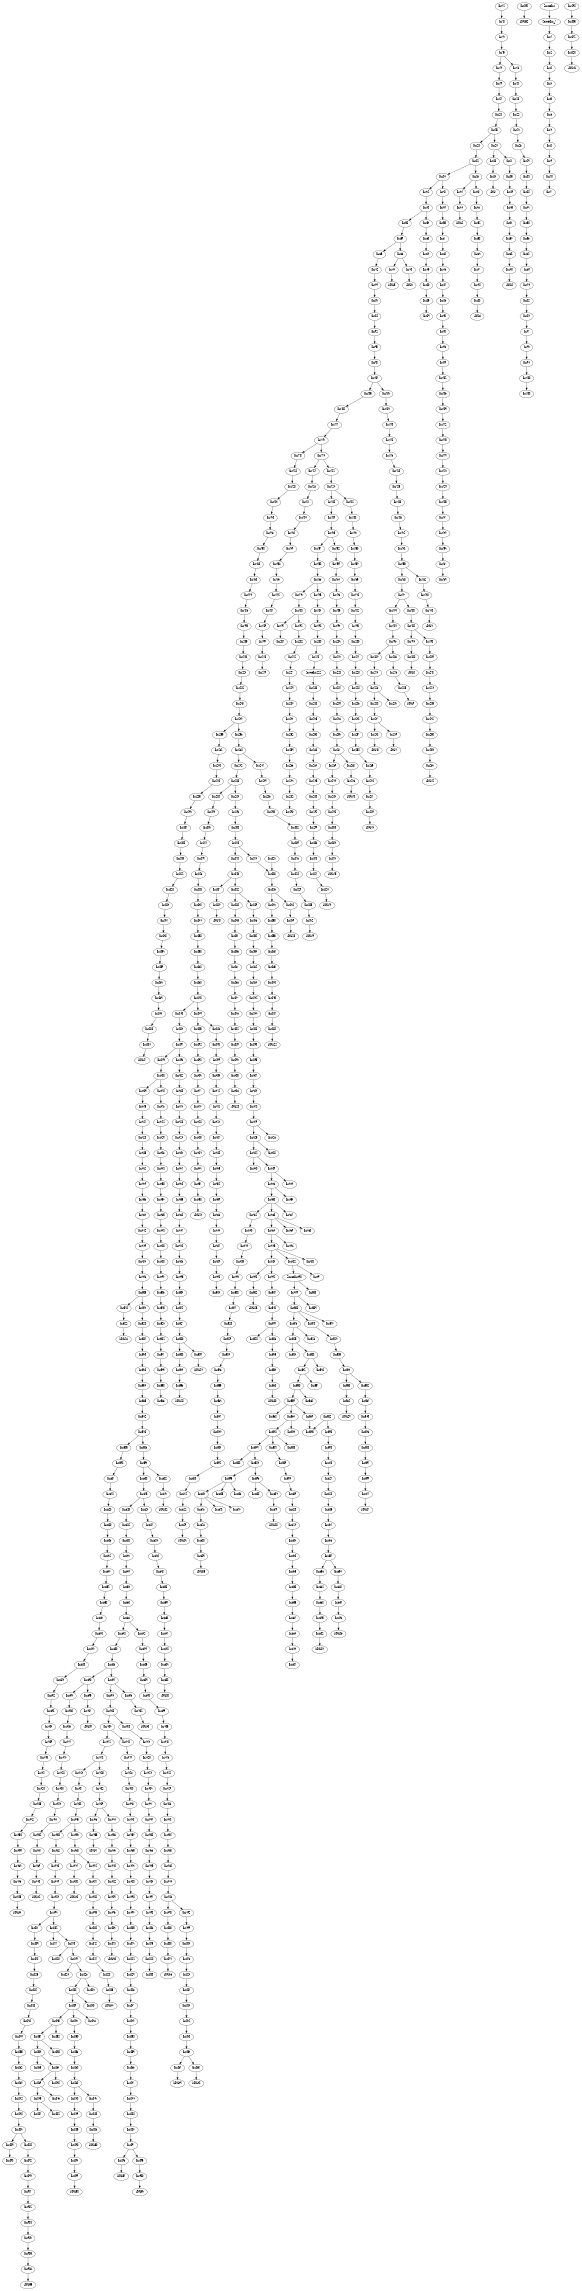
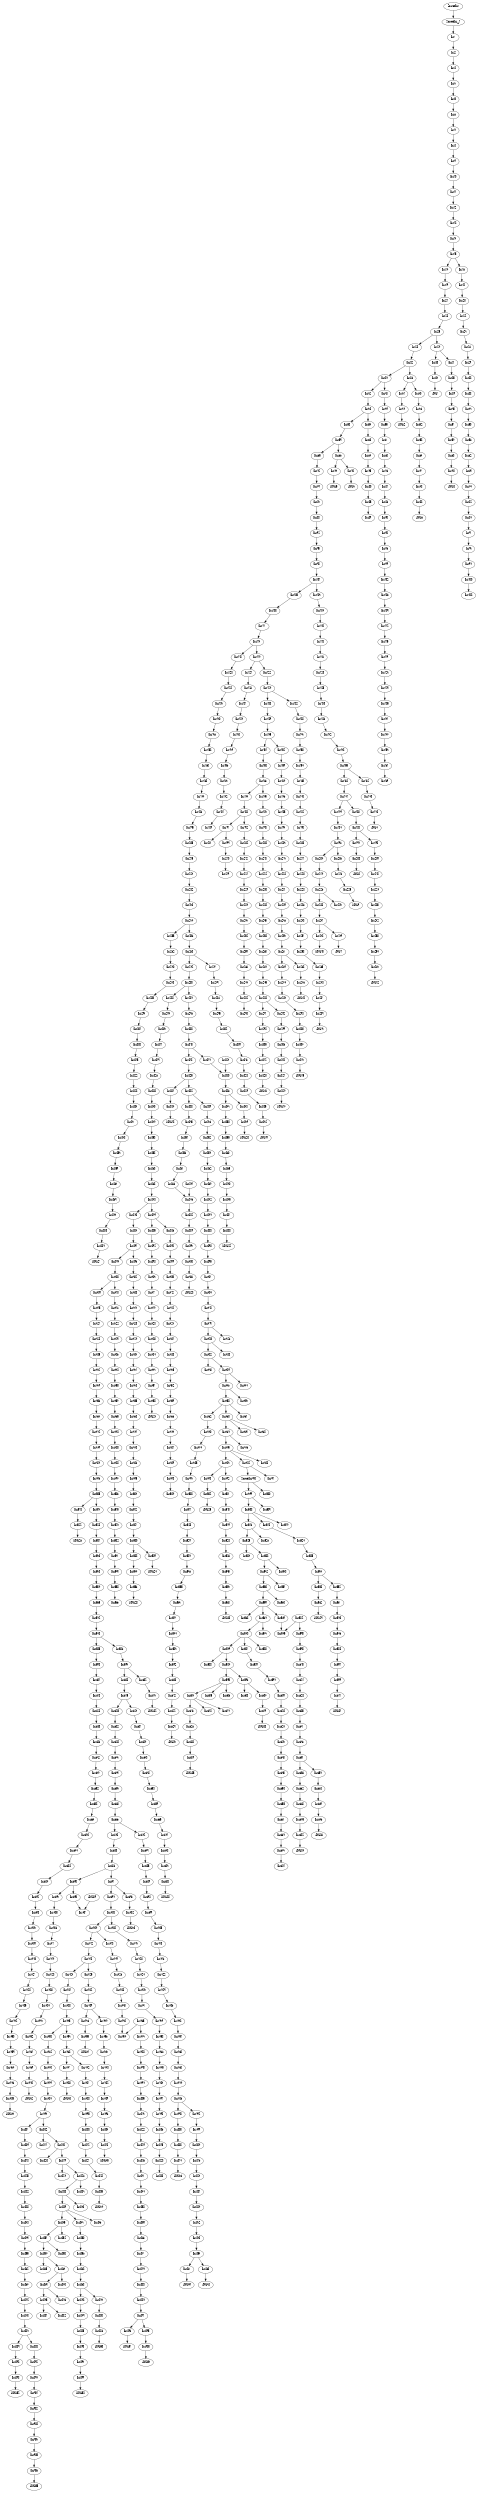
none -> (453, 199)
(262, 633) -> (226, 835)
(313, 673) -> (263, 874)
(235, 990) -> (179, 1191)
none -> (263, 1014)
(272, 1331) -> (226, 1548)
(88, 1718) -> (88, 1904)
(131, 1842) -> (132, 2029)
none -> (16, 2369)
